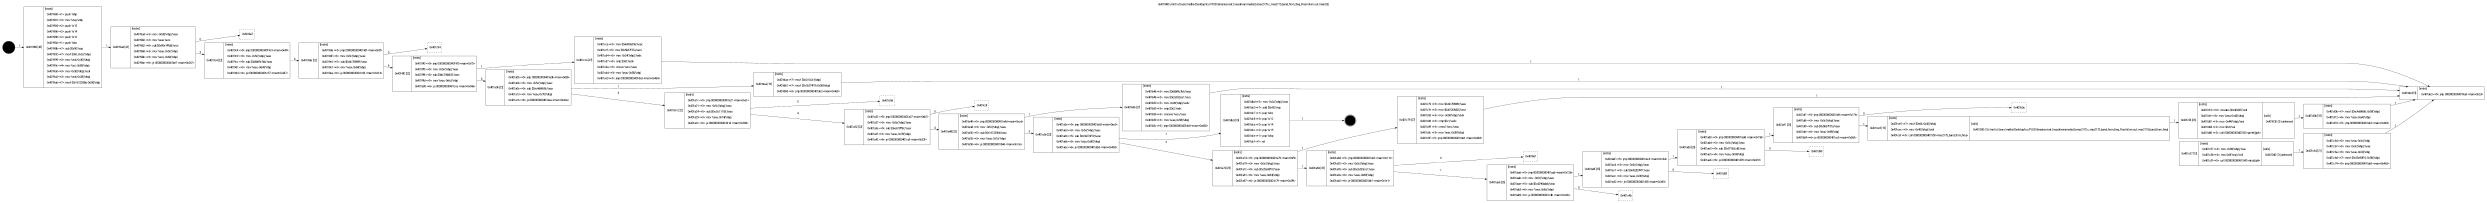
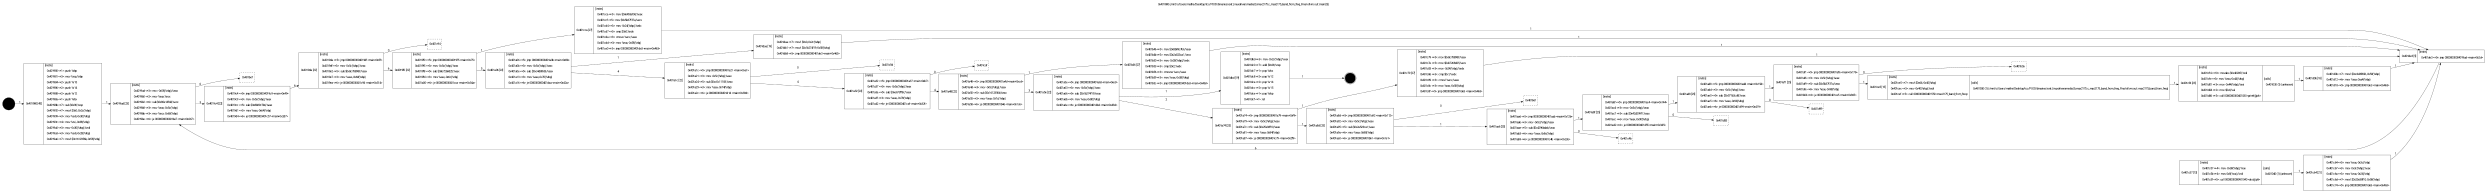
none -> (1328, 150)
